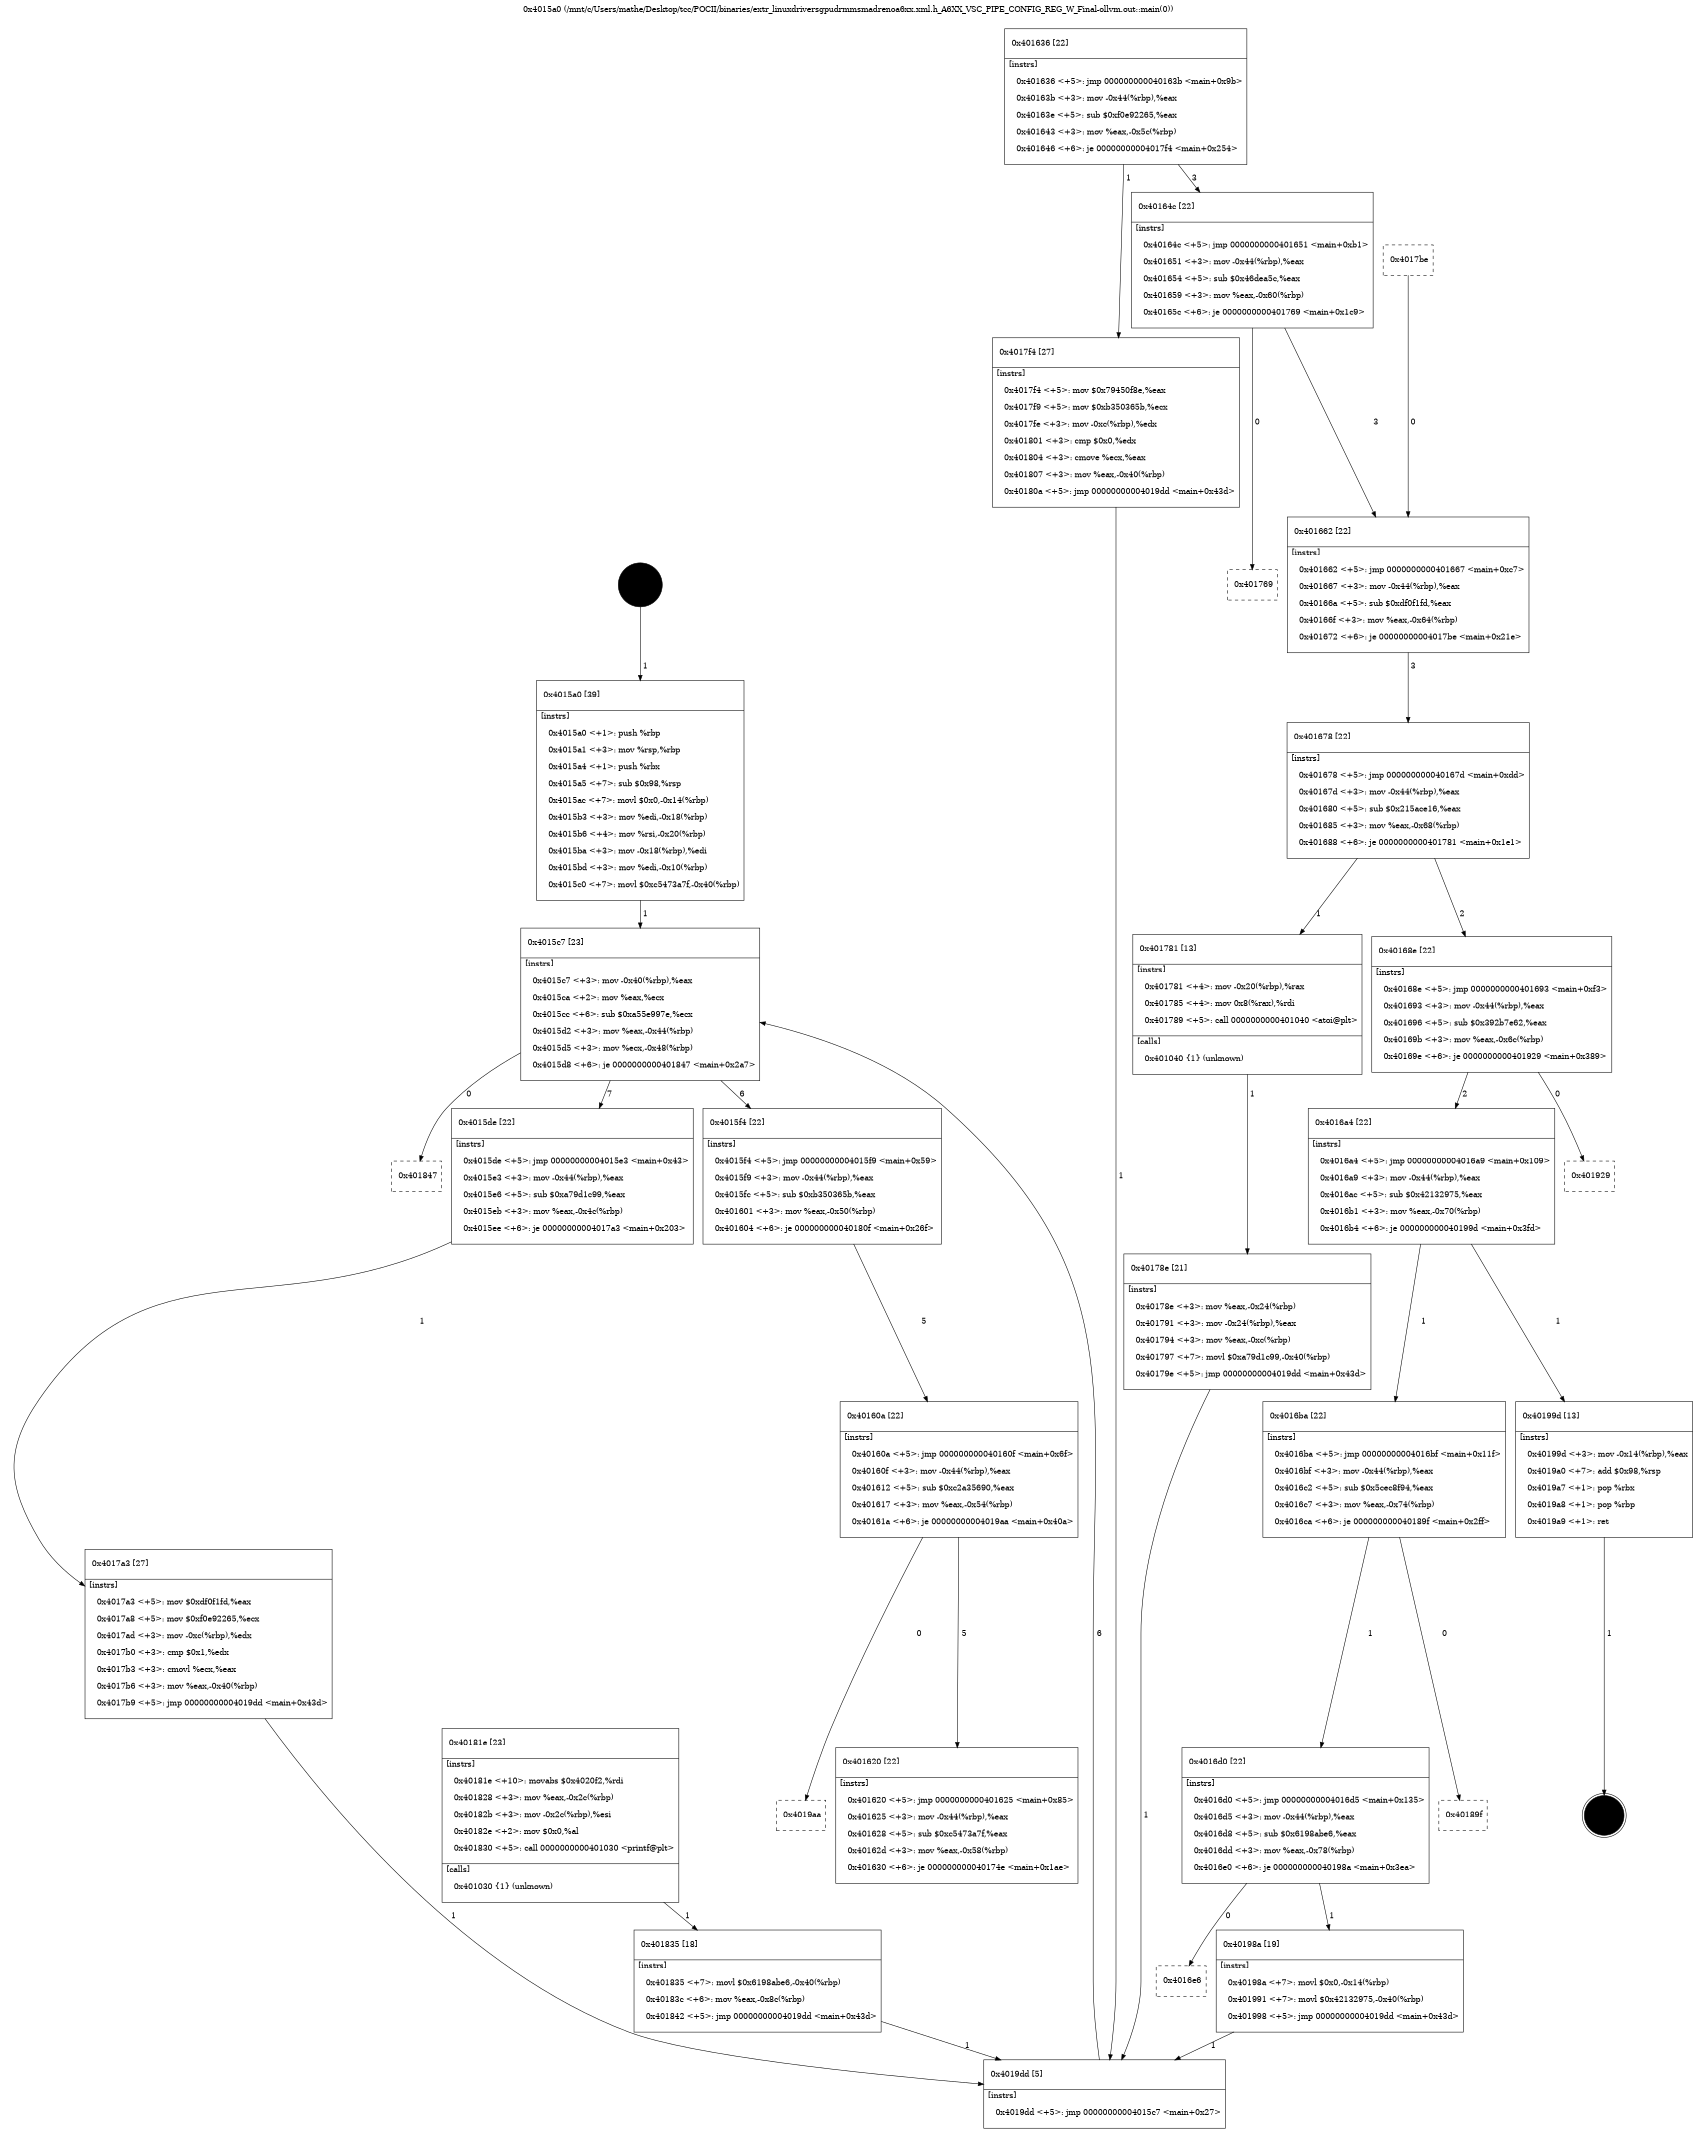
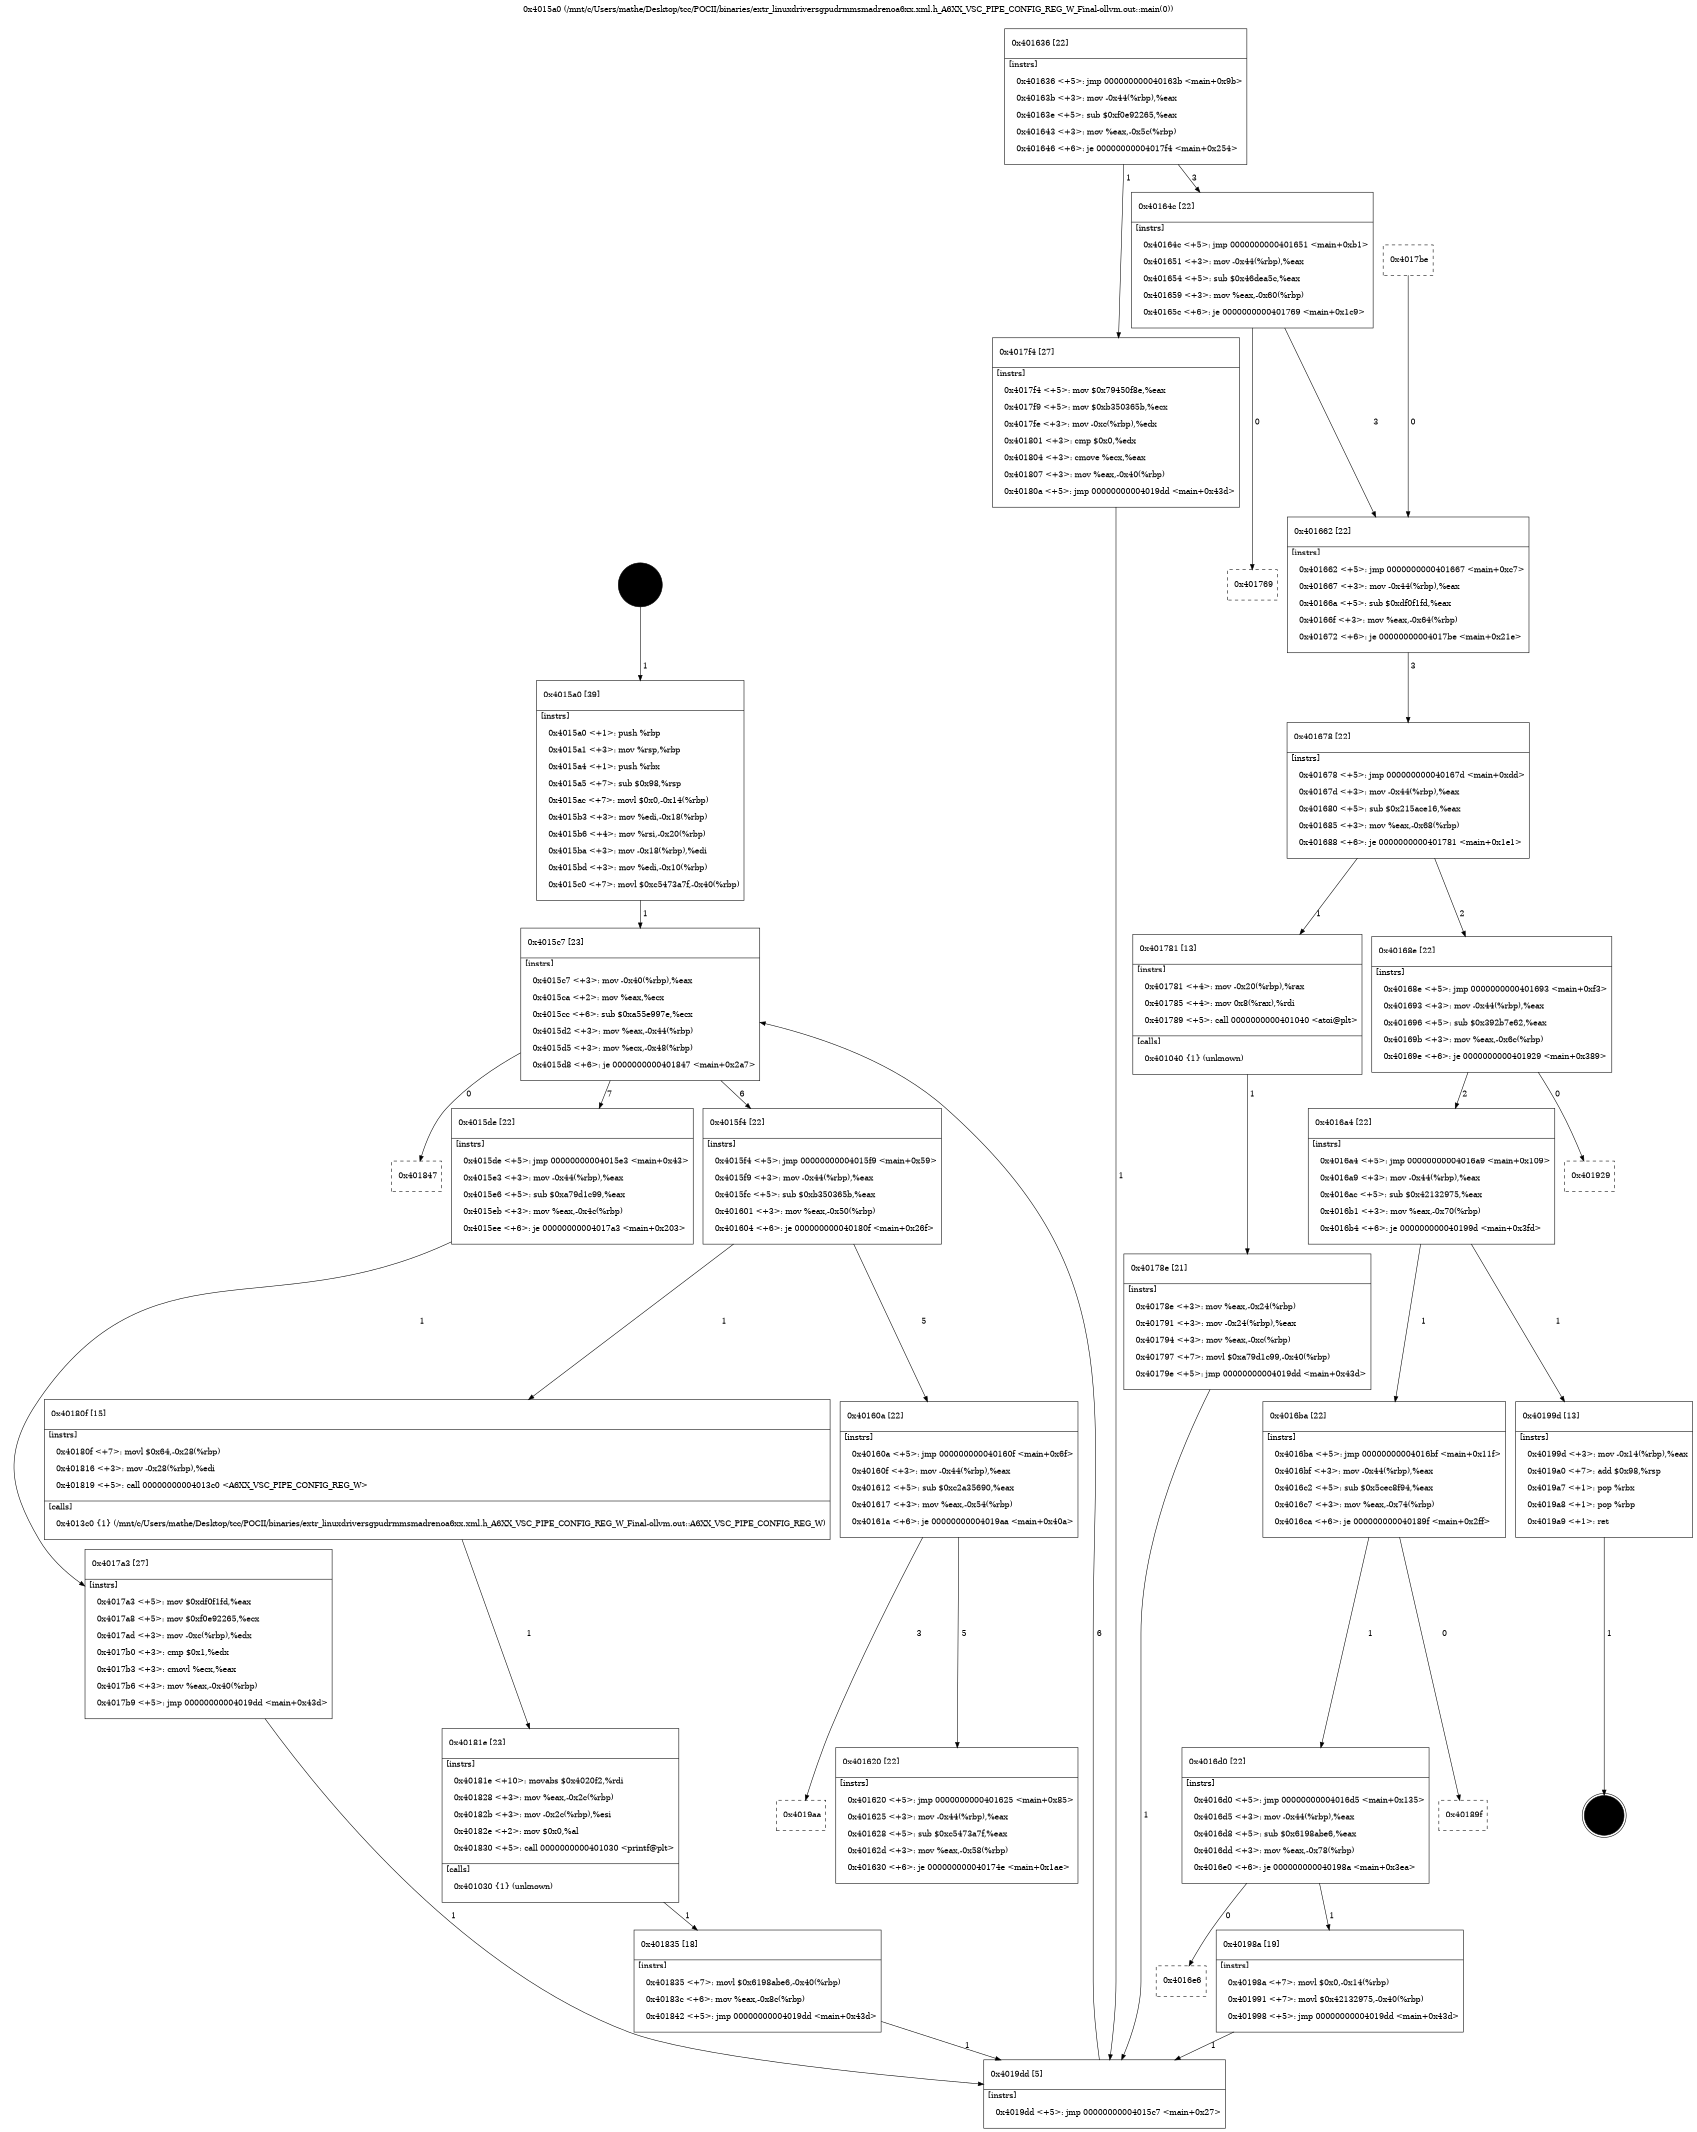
none -> (437, 1470)
(918, 1634) -> (918, 1634)
